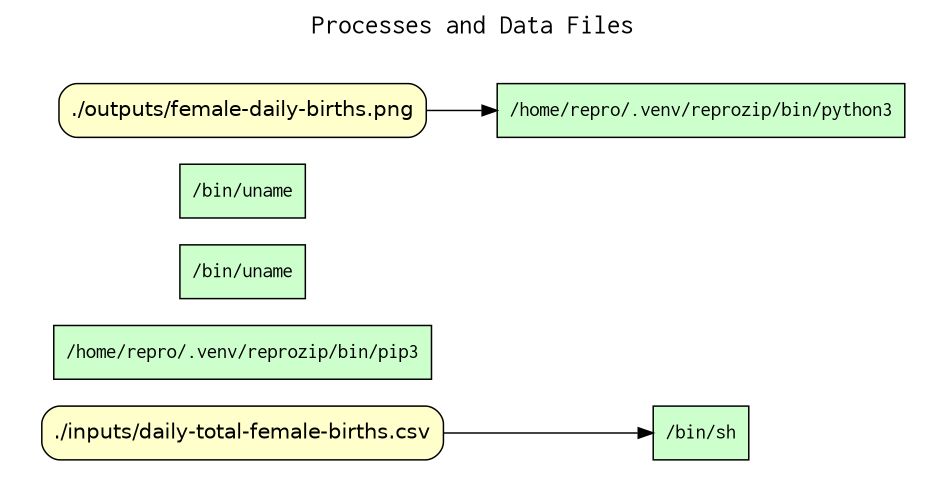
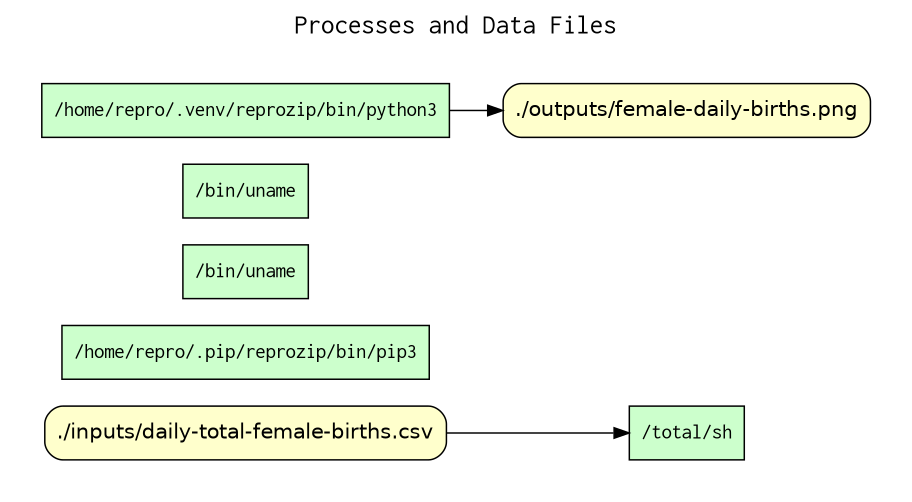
(454, 110) -> (468, 110)
(243, 352) -> (246, 352)
(701, 433) -> (687, 433)
